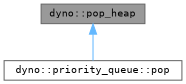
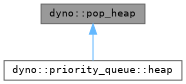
(93, 70) -> (93, 70)
